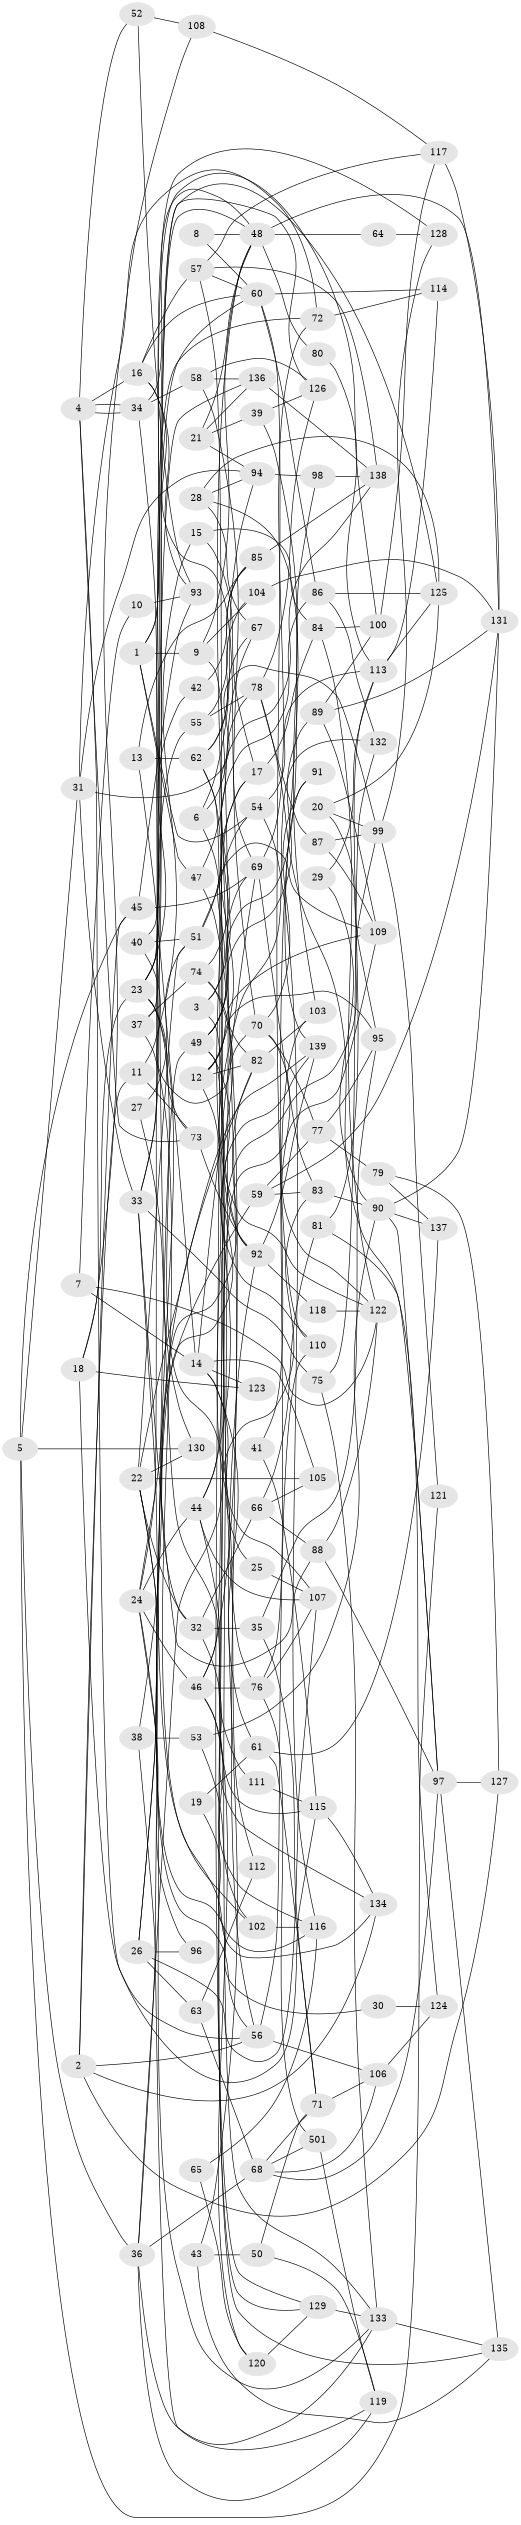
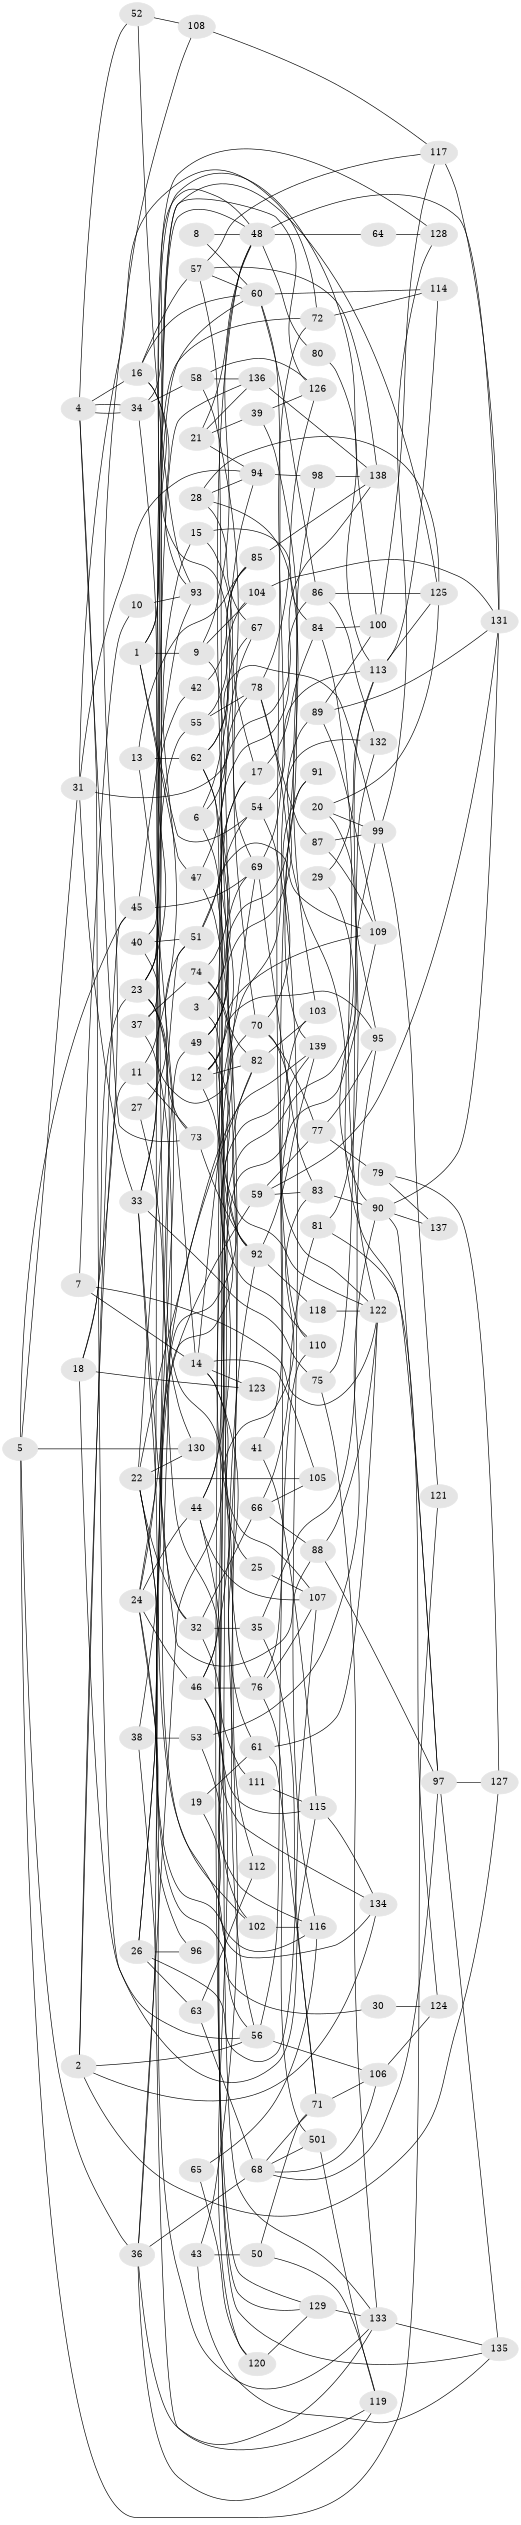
(409, 1531) -> (363, 1556)
